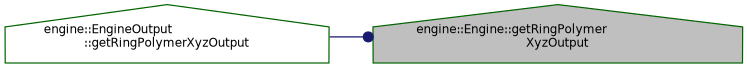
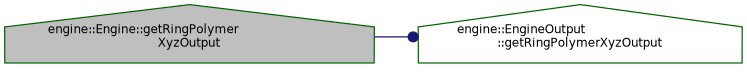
(346, 37) -> (391, 37)
